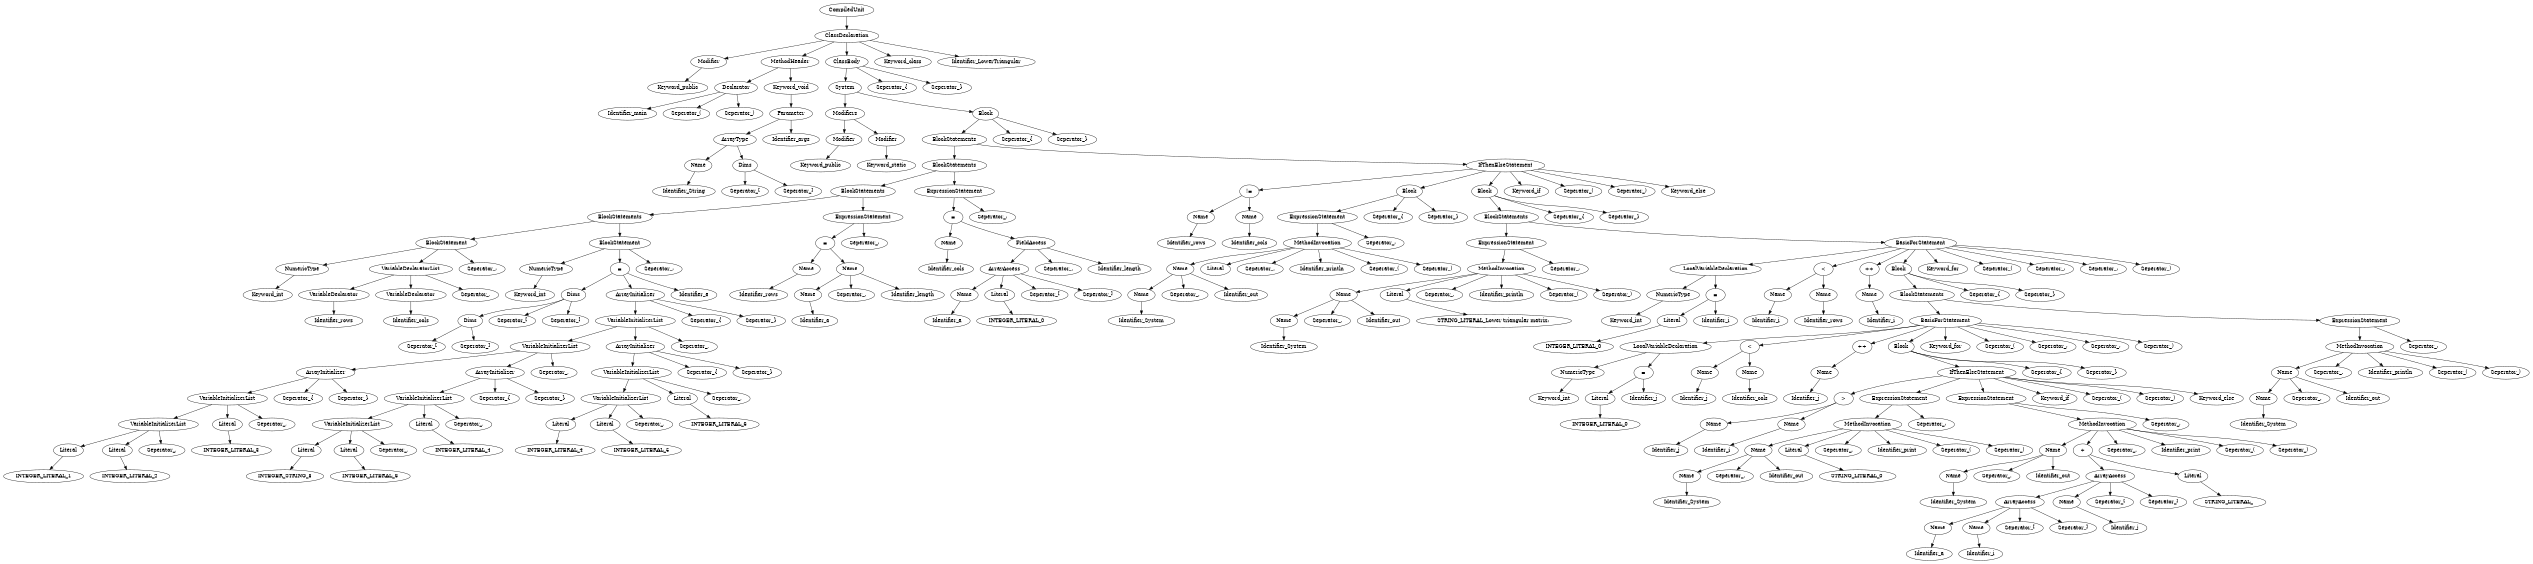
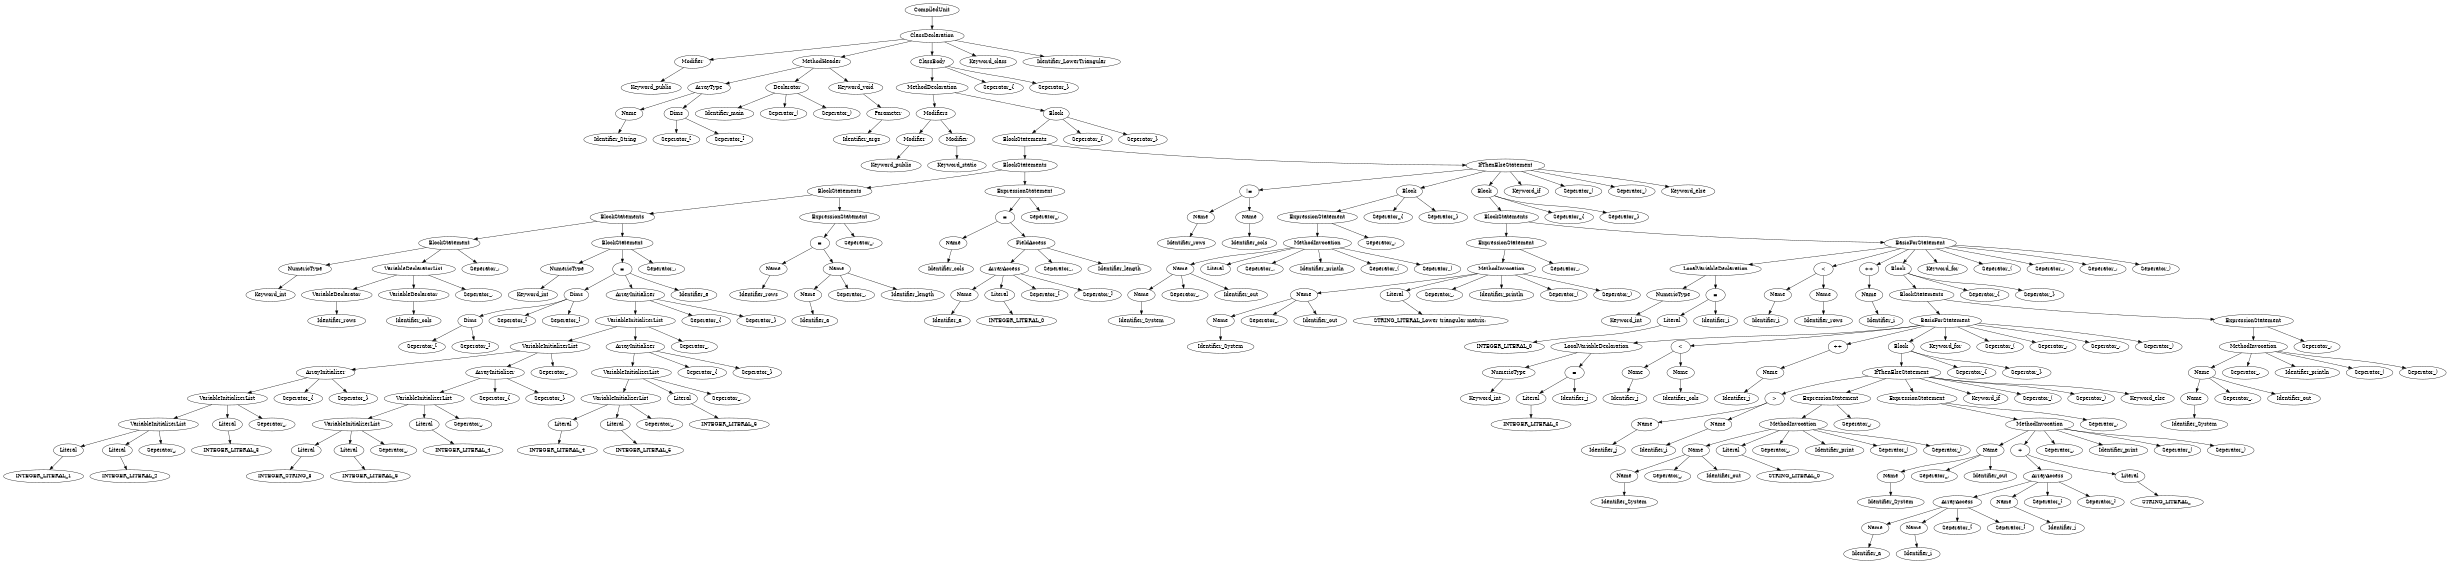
(845, 88) -> (932, 88)
(765, 126) -> (766, 75)
